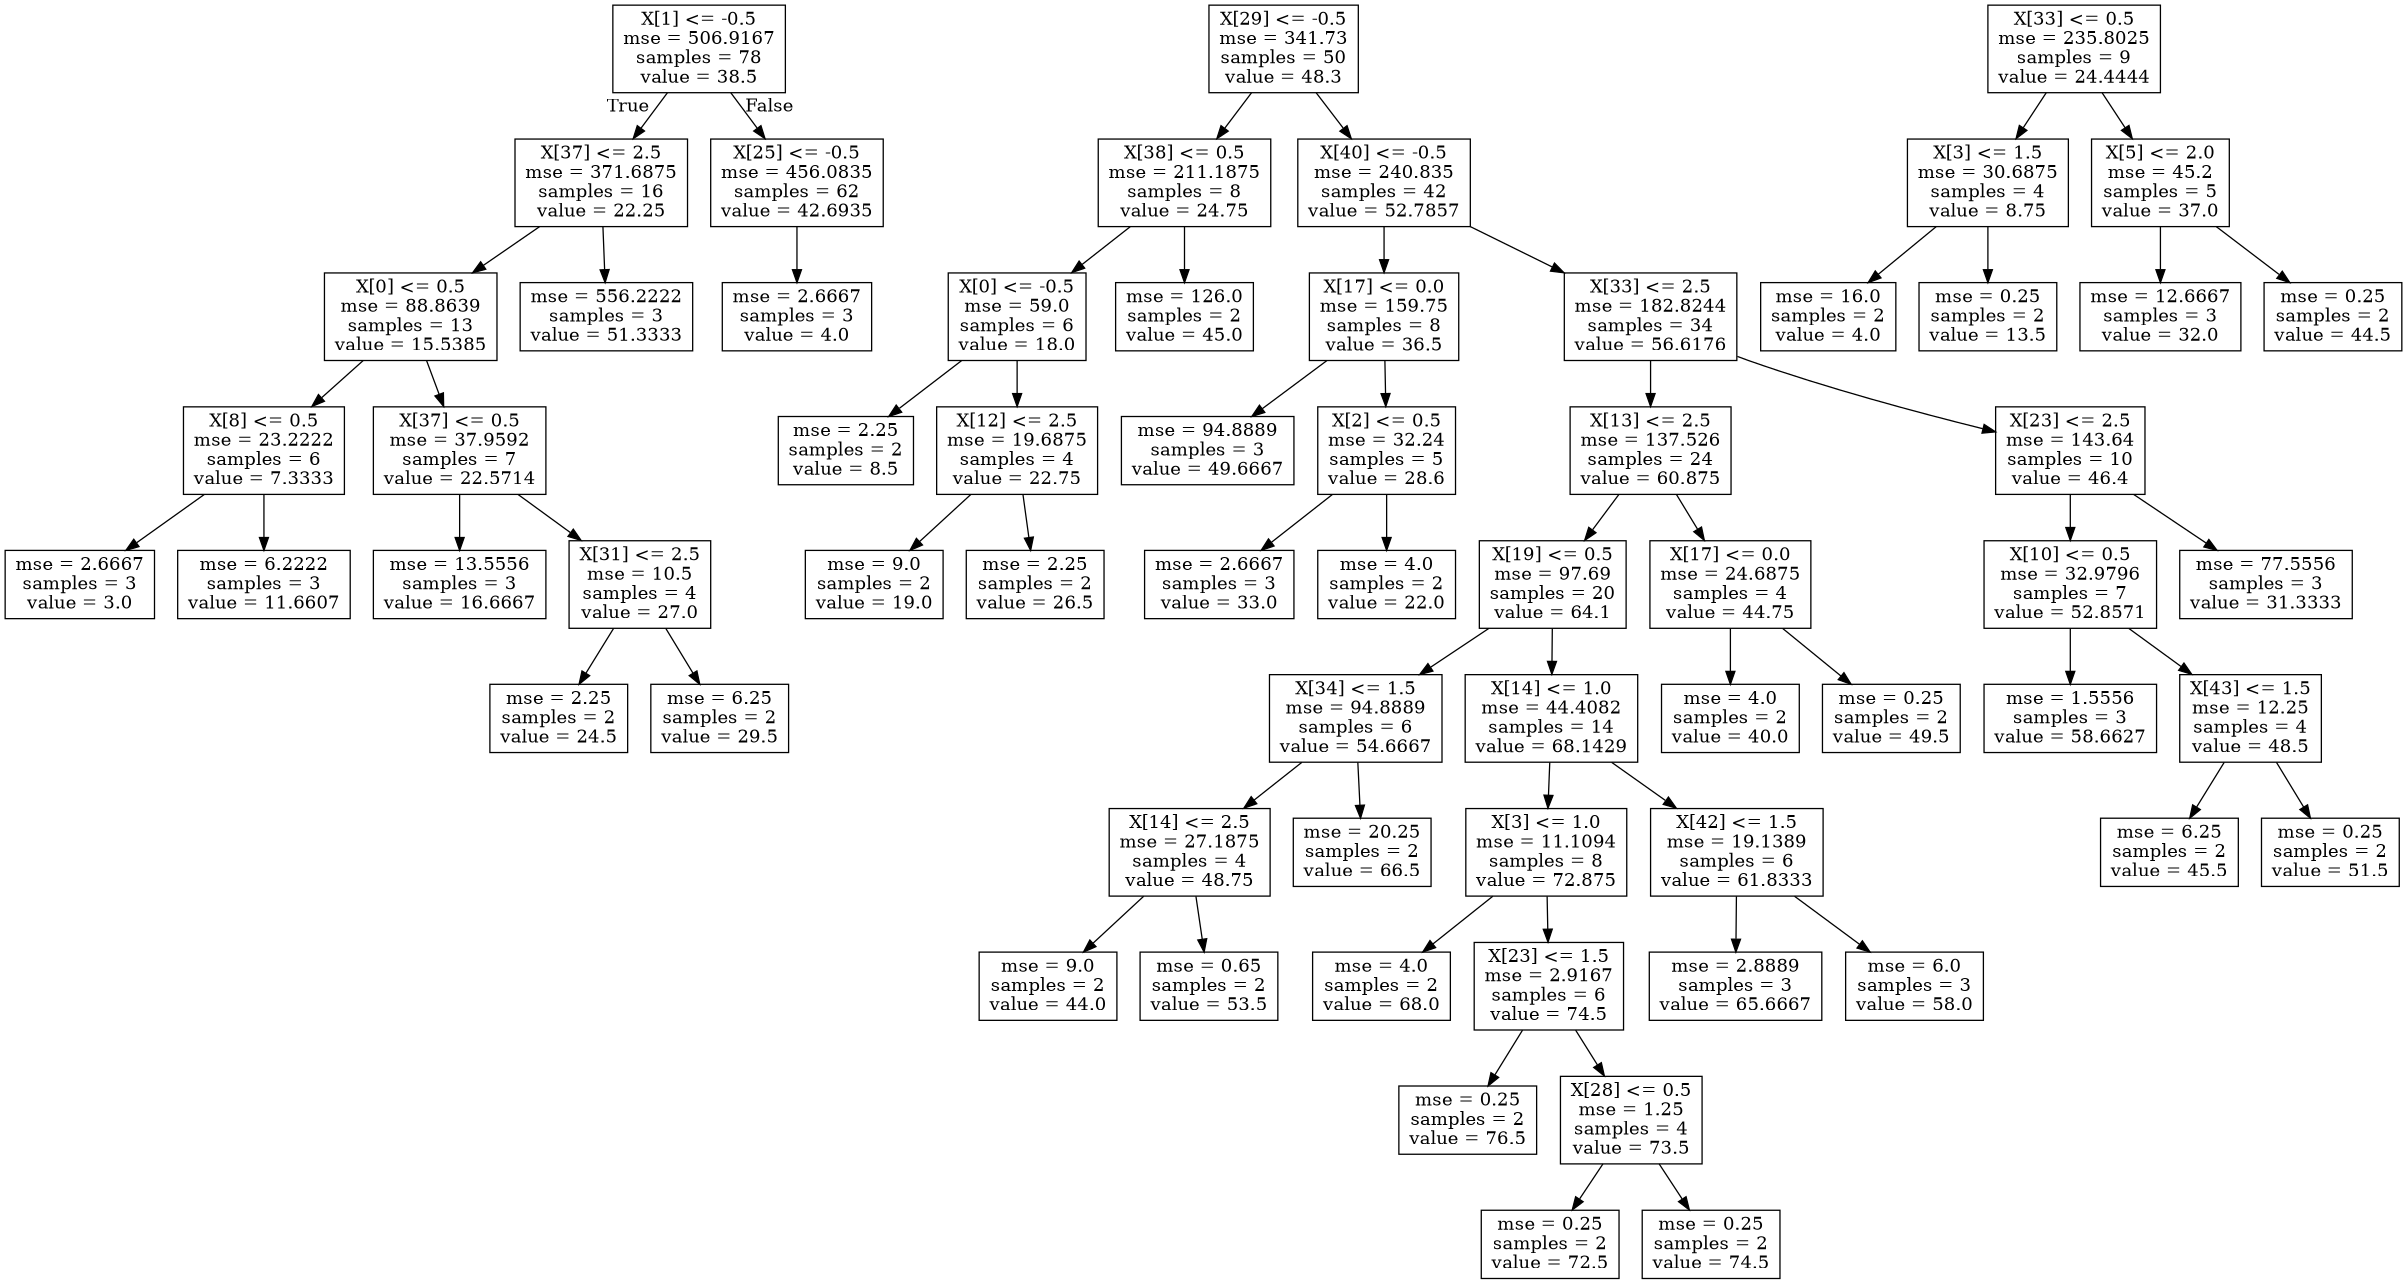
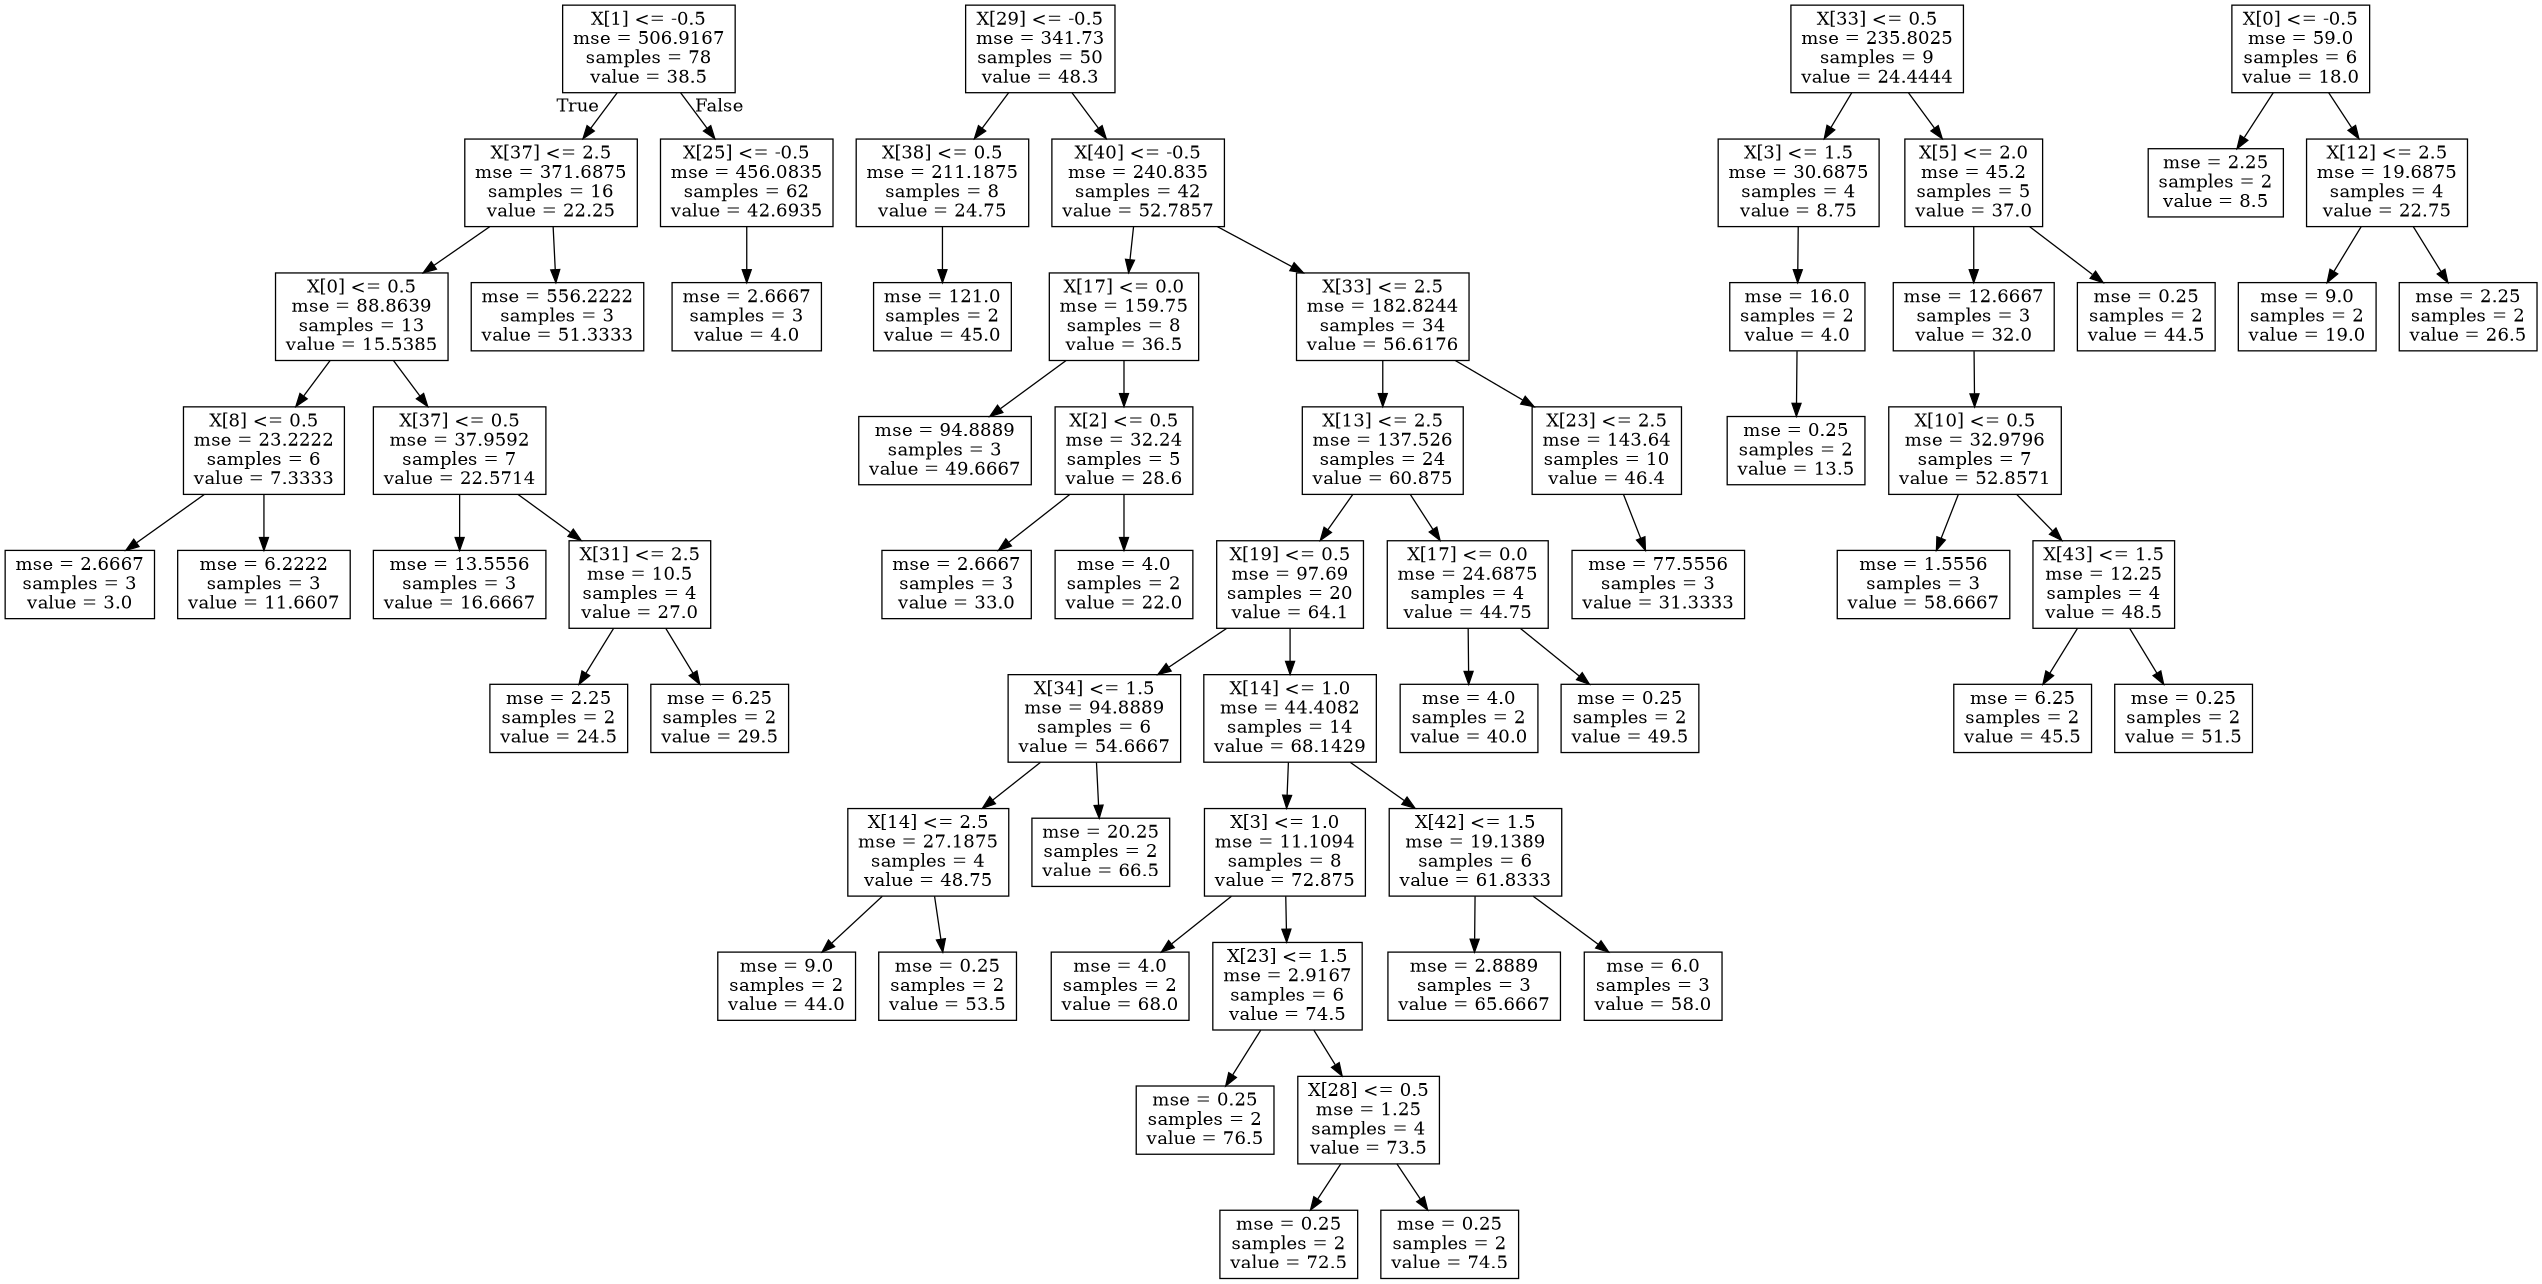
(1106, 246) -> none
(1988, 248) -> (1797, 377)
(1184, 317) -> (942, 317)
(2070, 511) -> (1974, 372)
(2070, 718) -> (1924, 585)
(1209, 986) -> (948, 986)
